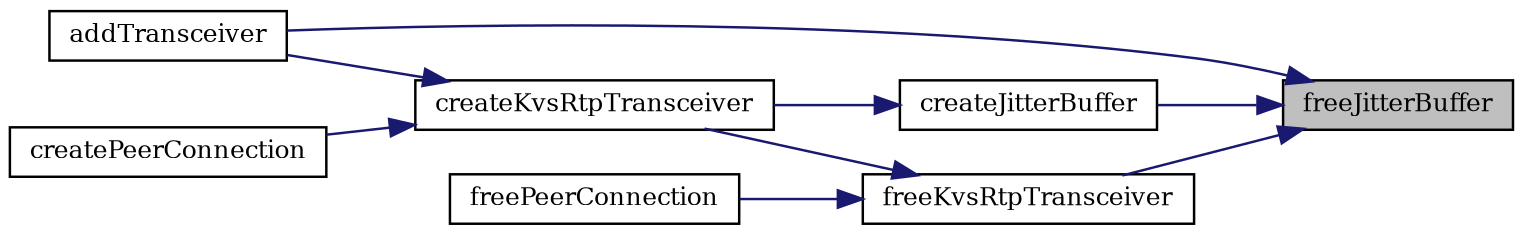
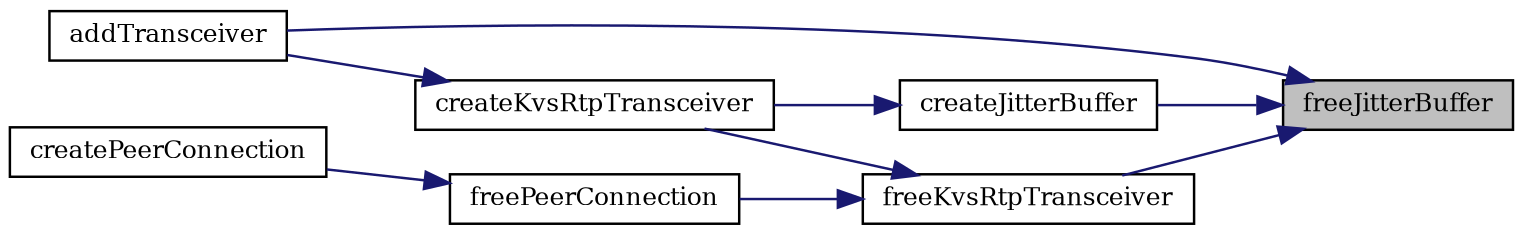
(358, 131) -> (375, 175)
